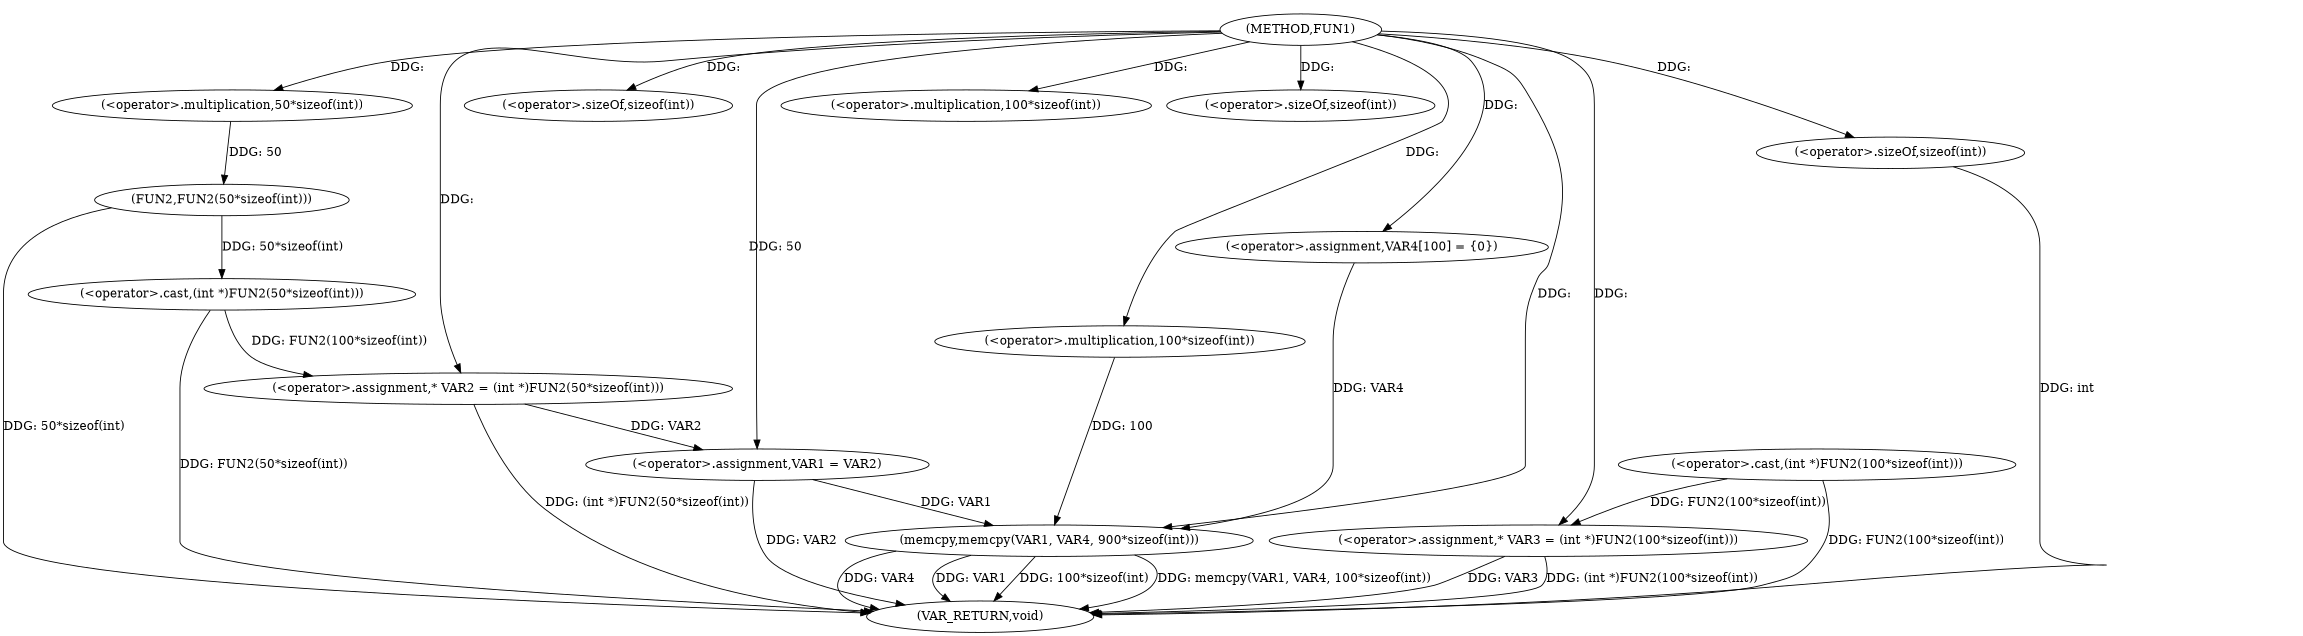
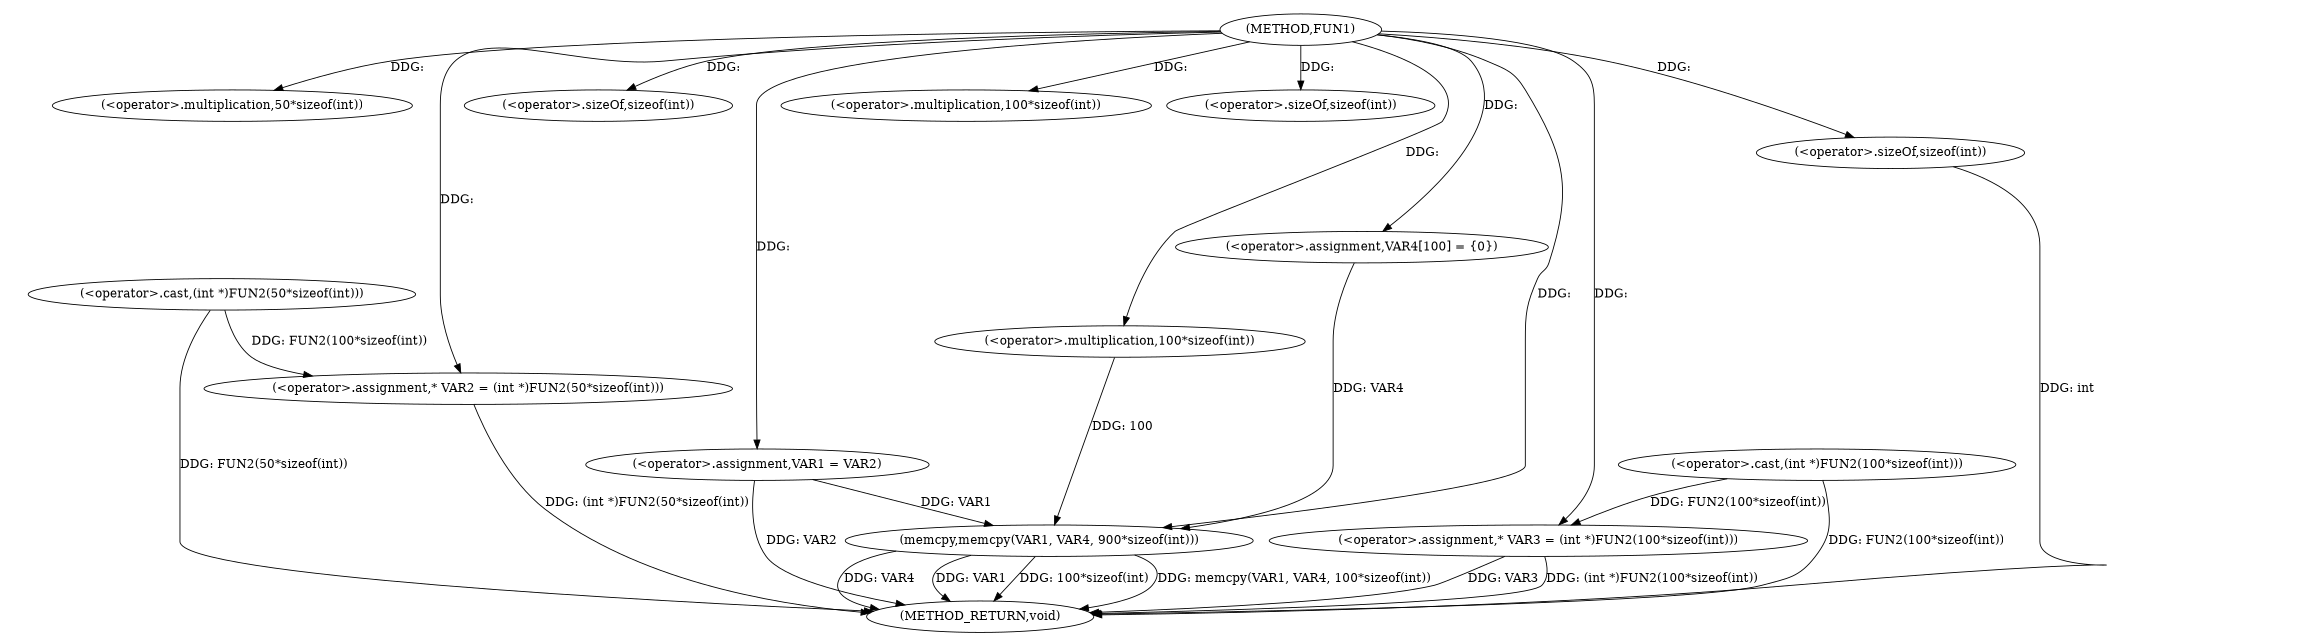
(222, 200) -> none
(775, 247) -> (775, 247)
(609, 426) -> none
(980, 617) -> (980, 617)
